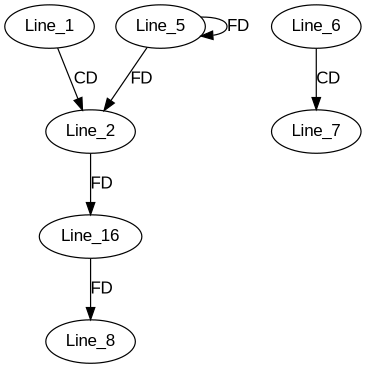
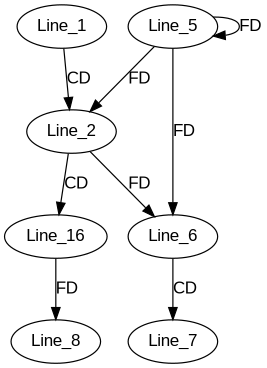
none -> (173, 125)
none -> (118, 180)
(102, 184) -> (76, 184)
